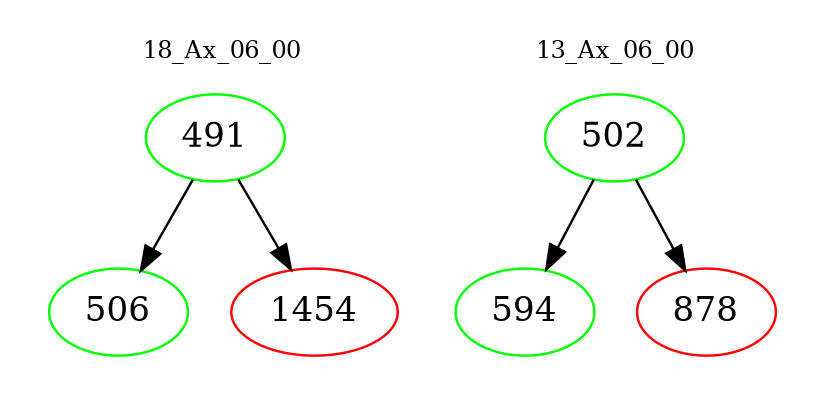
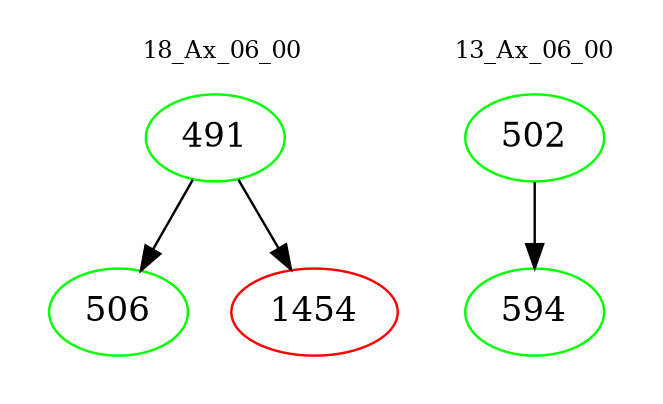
(706, 312) -> none
